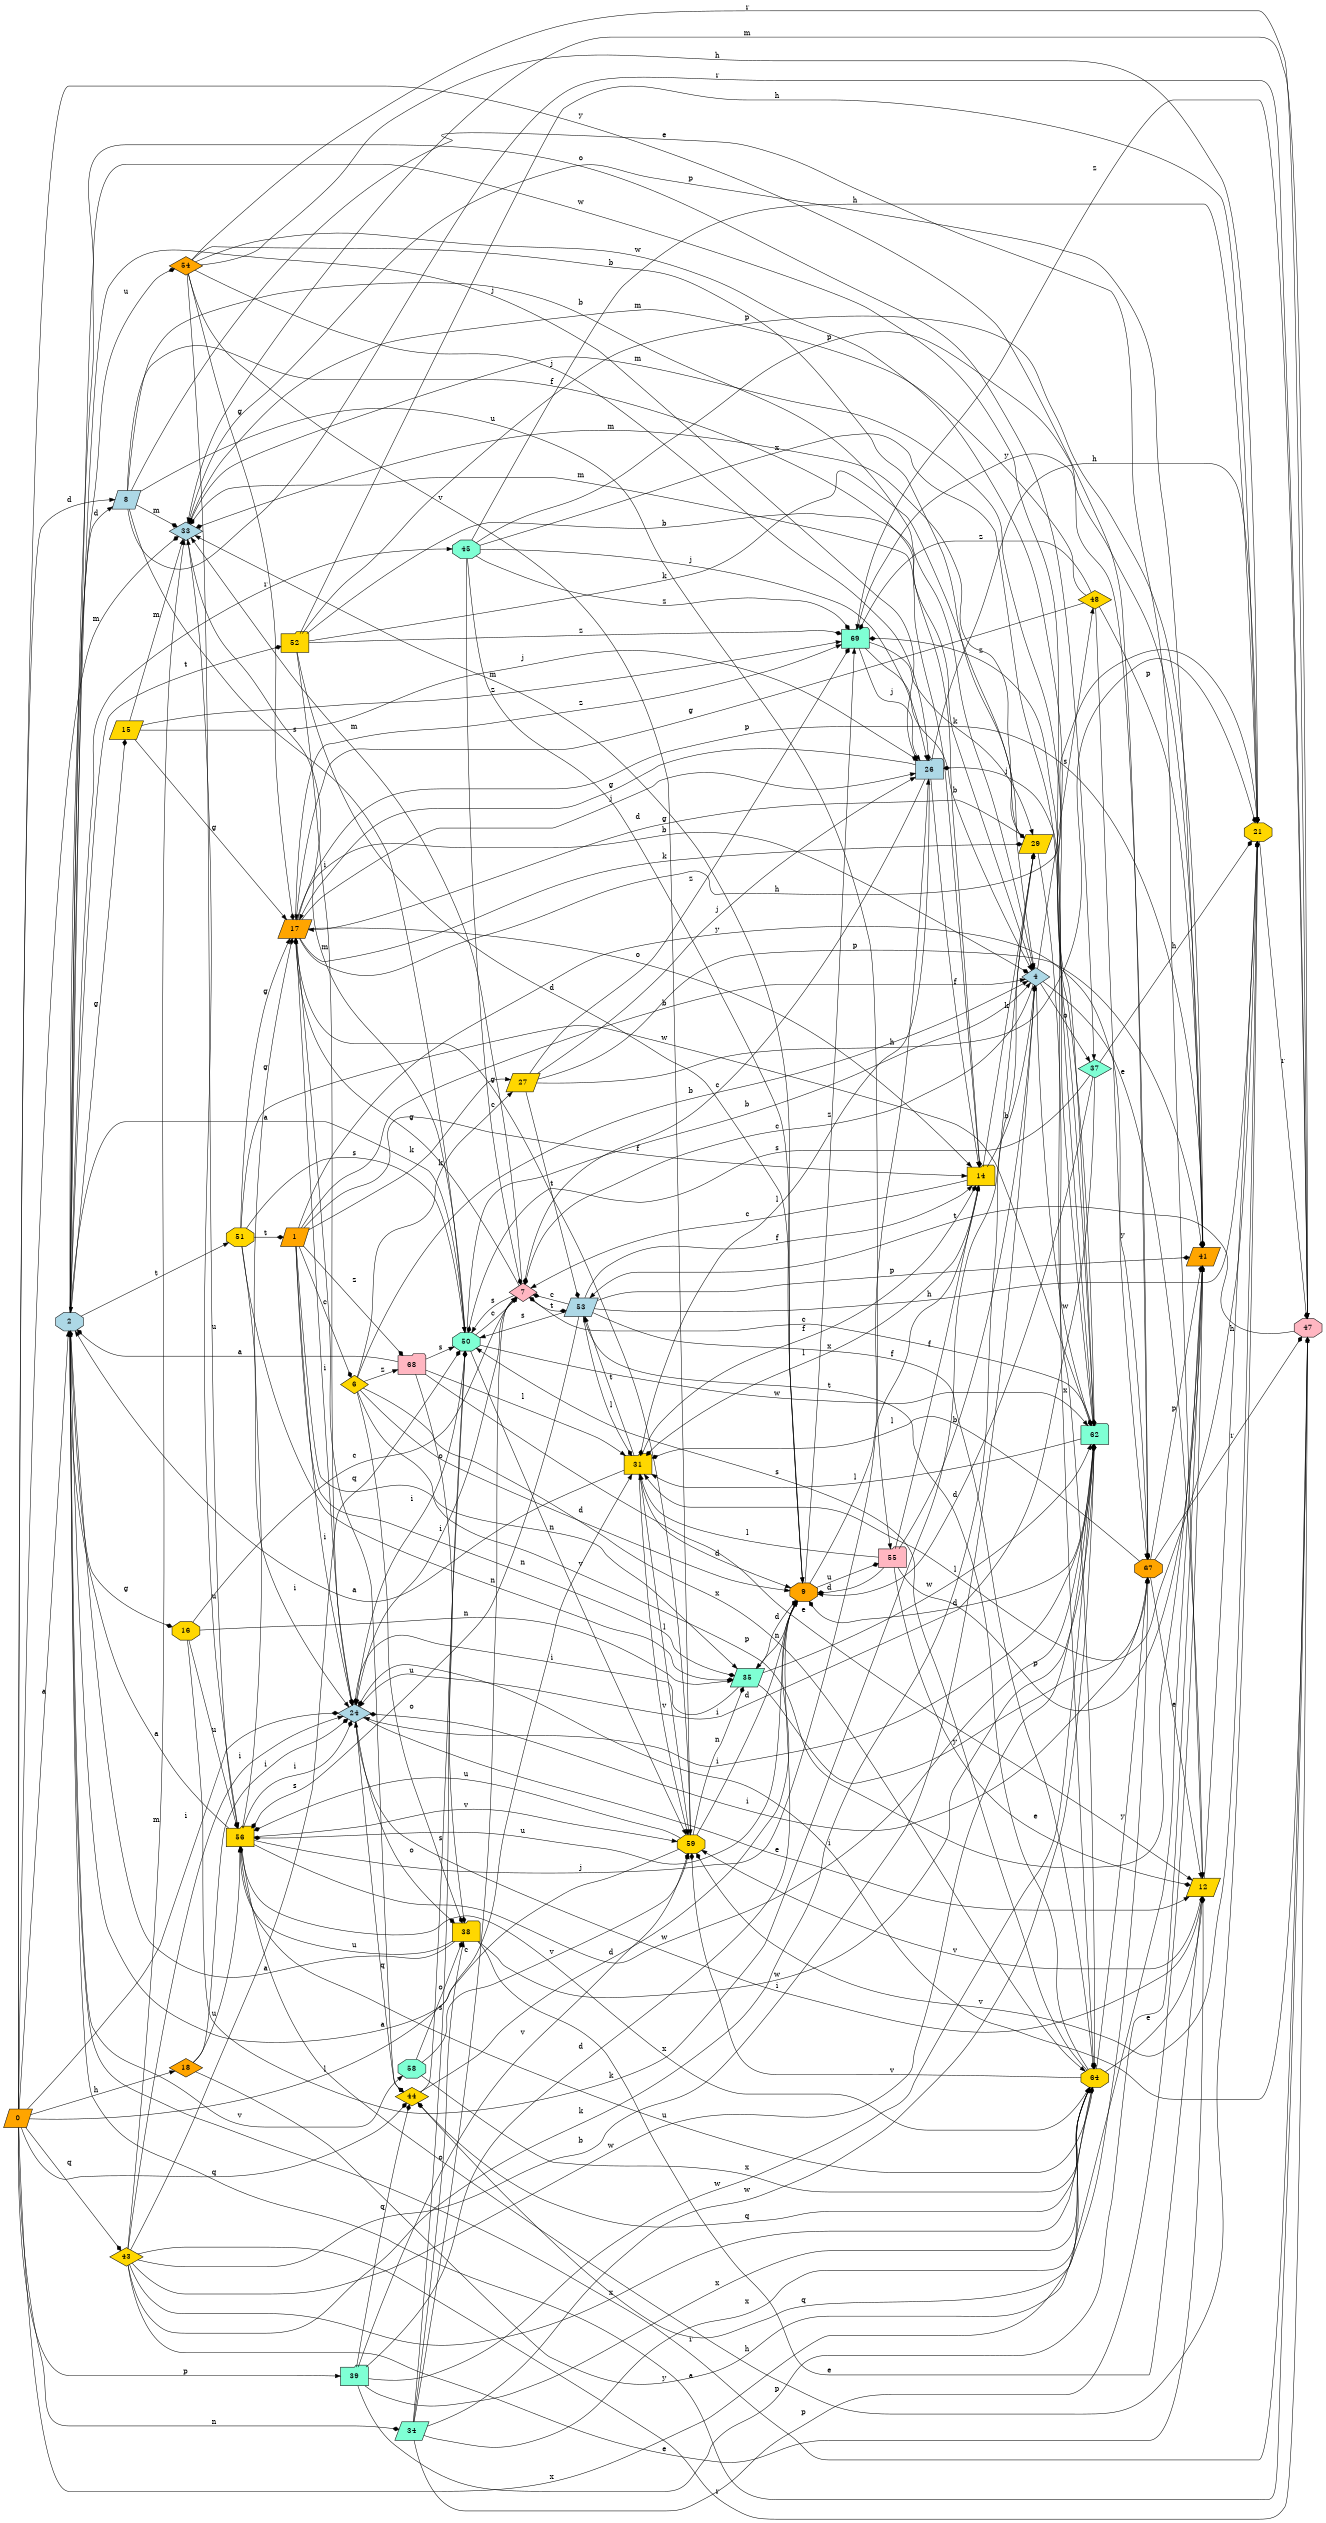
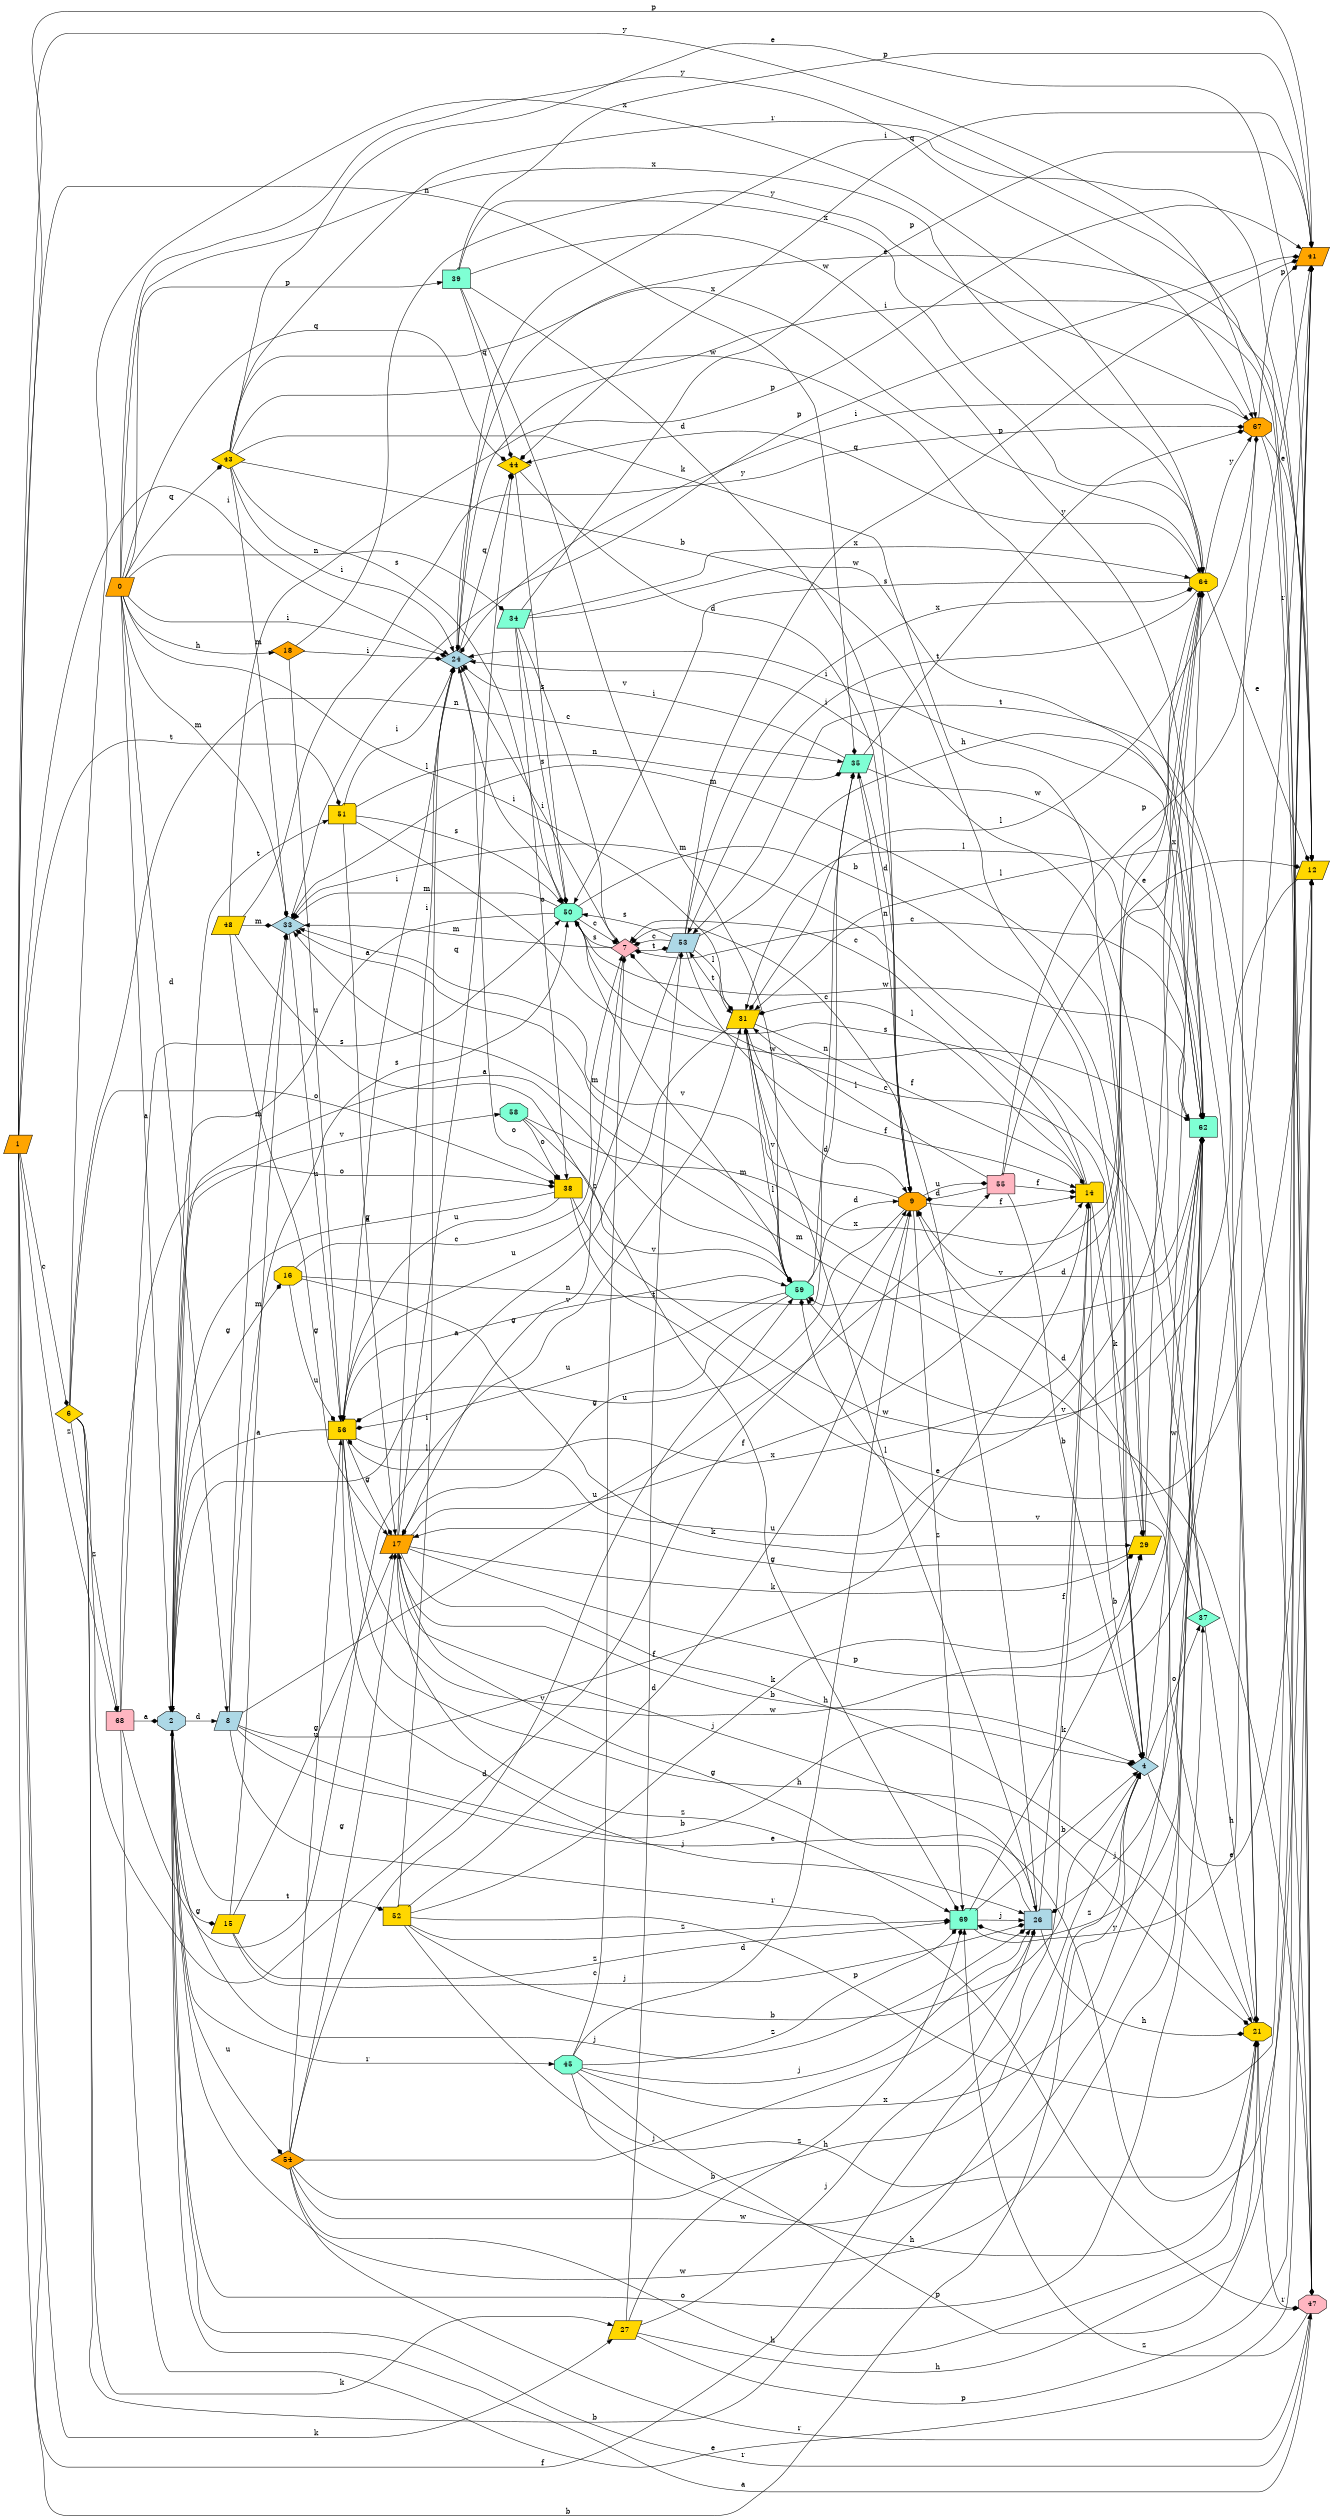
(1095, 600) -> (228, 925)
(1066, 782) -> none
(638, 955) -> (743, 1444)
(240, 1237) -> (342, 815)
(266, 1237) -> (67, 806)
(1233, 1363) -> none
(638, 1465) -> (743, 1019)
(691, 1844) -> (800, 1290)
(681, 1914) -> (874, 757)
